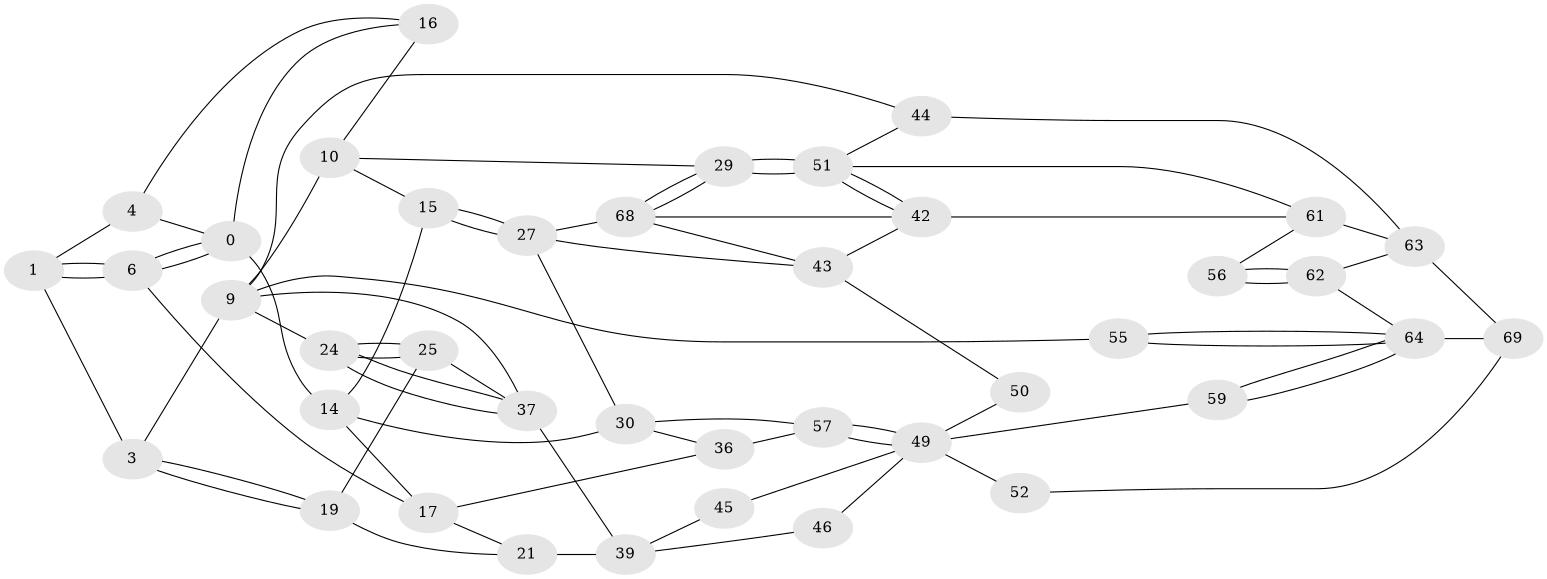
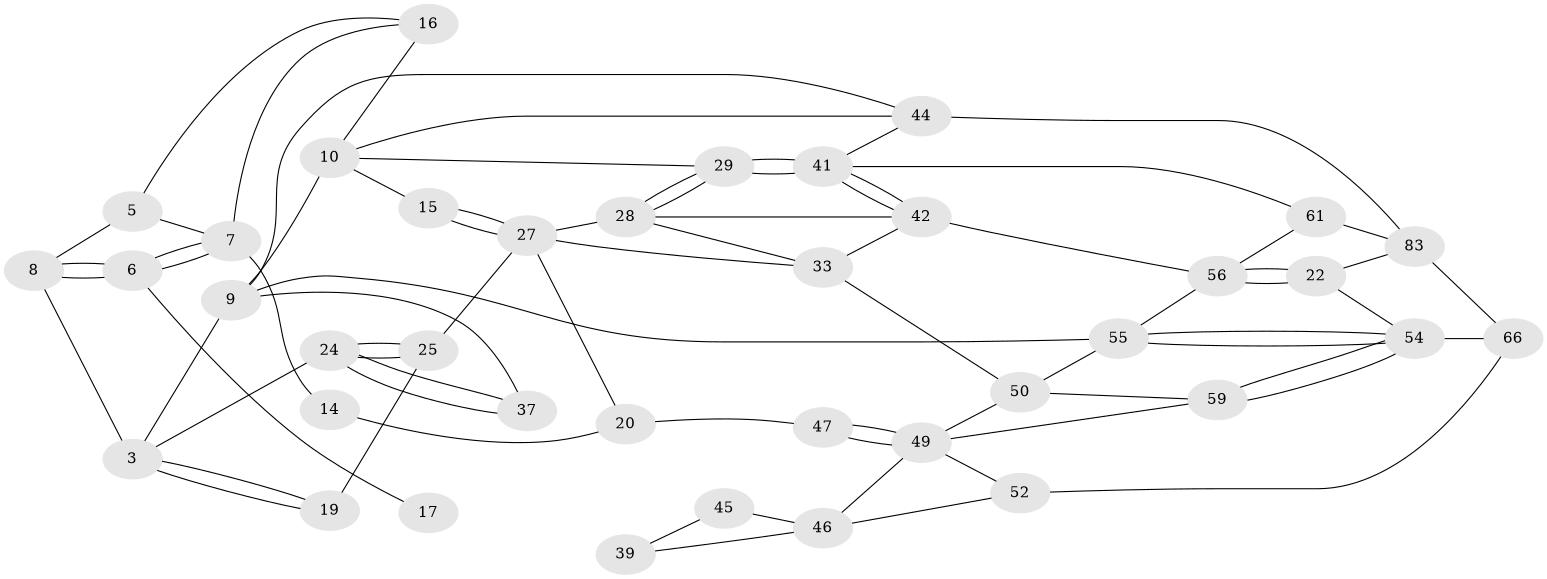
none -> (622, 116)
(823, 167) -> (823, 167)
(133, 211) -> (133, 211)
(626, 217) -> (626, 217)
(1119, 217) -> (1069, 248)
(231, 241) -> (231, 241)
(1415, 247) -> (1415, 247)
(823, 267) -> (823, 267)
(34, 271) -> (34, 271)
(1316, 276) -> (1316, 276)
none -> (1168, 307)
(393, 315) -> none
(273, 322) -> (231, 405)
(1415, 339) -> (1415, 339)
(1513, 339) -> (1513, 339)
none -> (1070, 365)
(478, 381) -> (479, 291)
none -> (1119, 396)
(626, 424) -> (626, 424)
(823, 427) -> (823, 427)
(724, 449) -> none
(379, 461) -> none
(823, 476) -> (774, 518)
(580, 488) -> none
none -> (922, 511)
(527, 554) -> none
